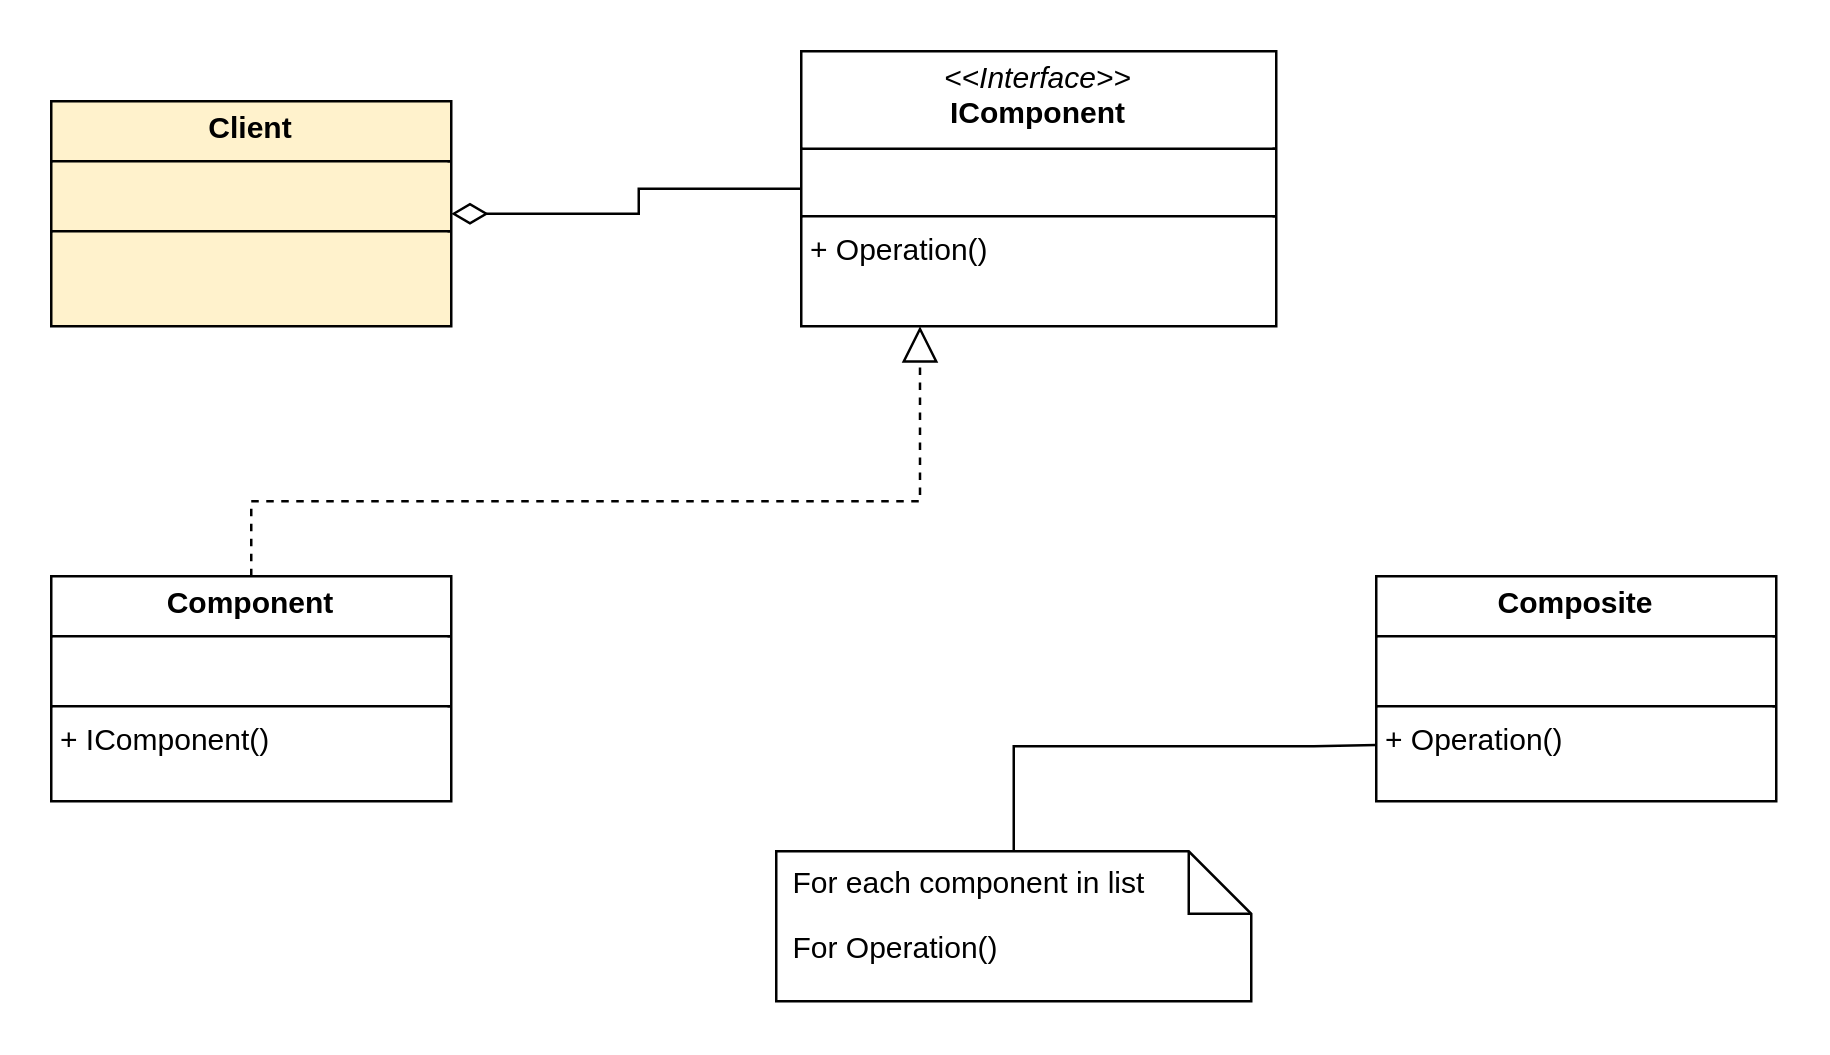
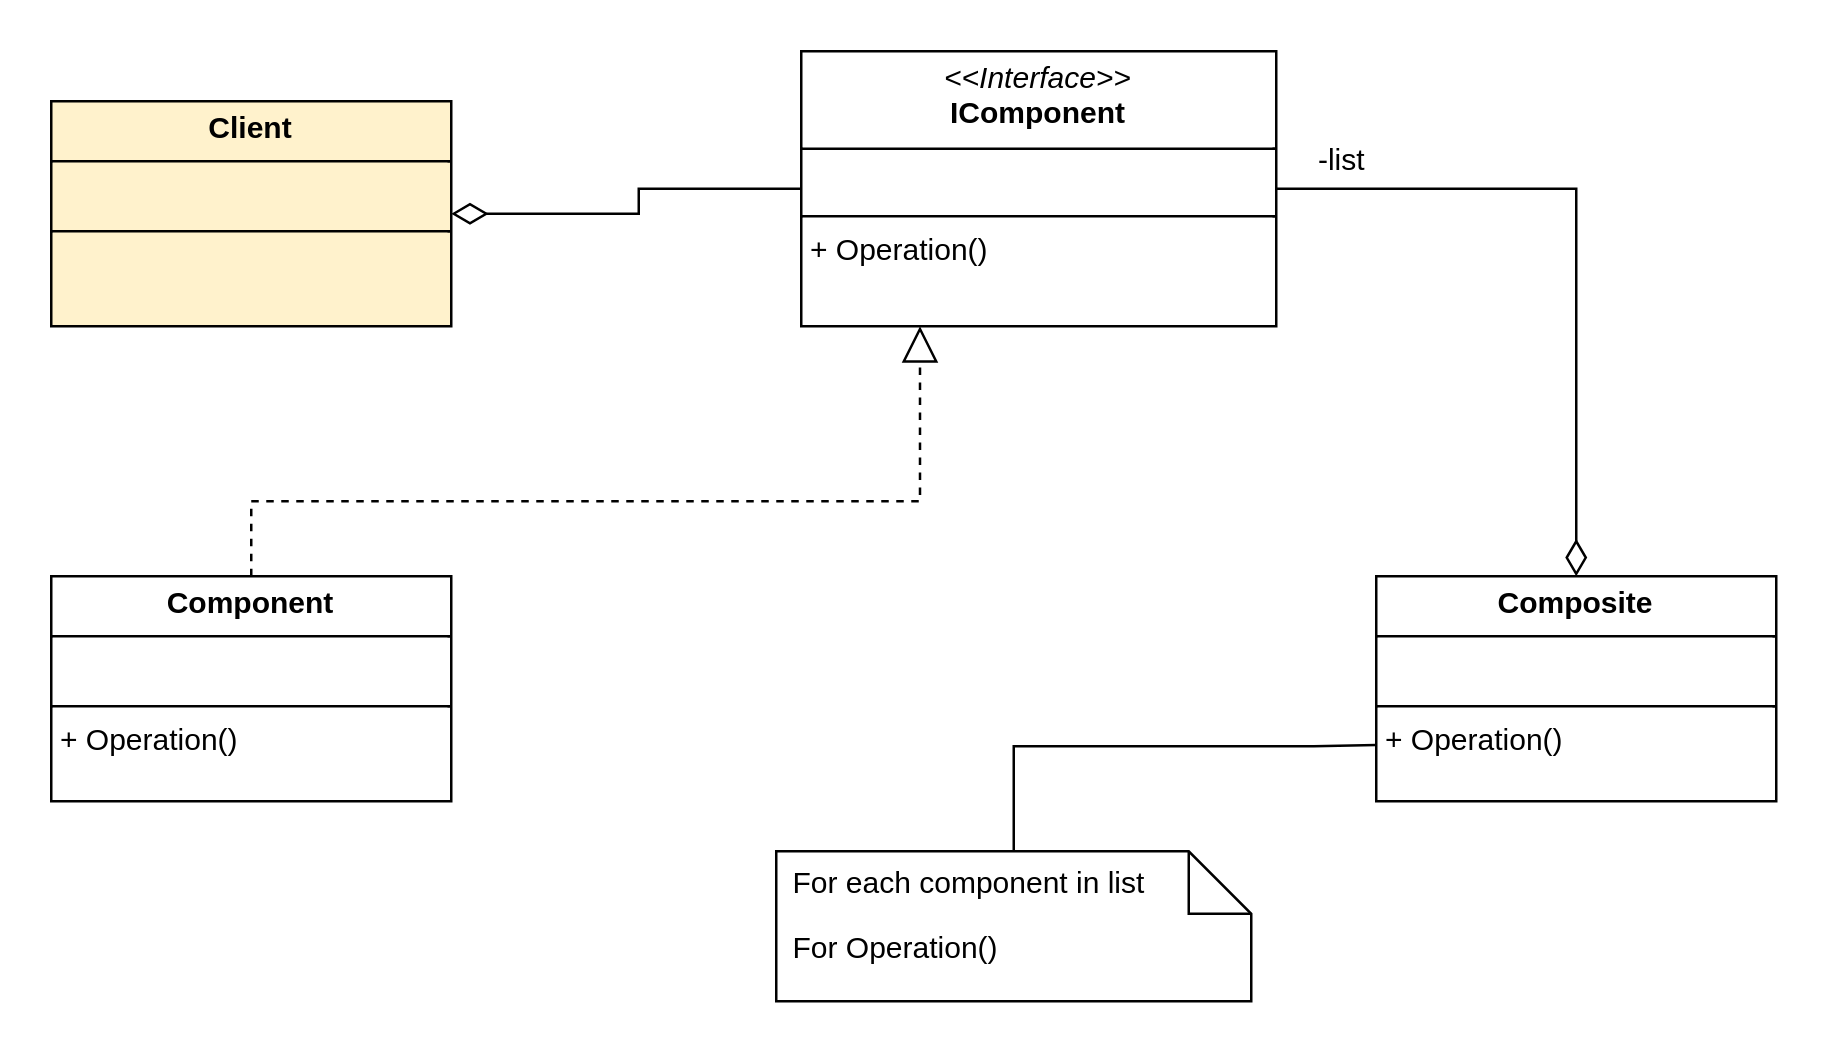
none -> (1341, 161)
none -> (1576, 215)
(165, 612) -> (153, 612)
